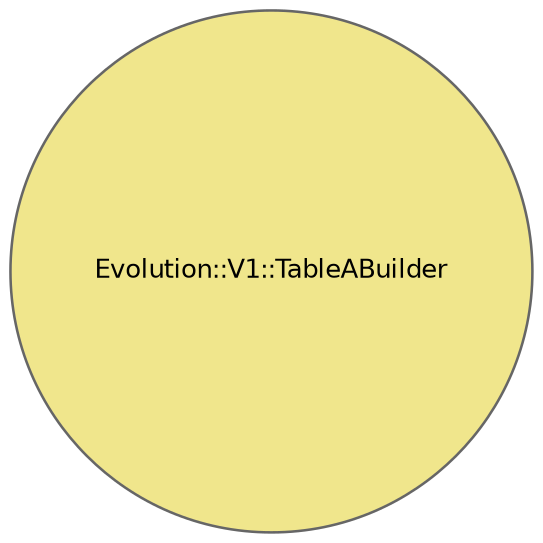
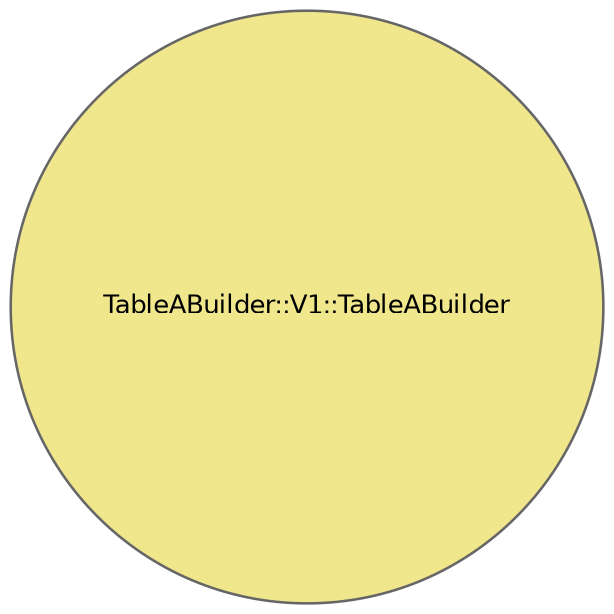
(271, 271) -> (307, 307)
